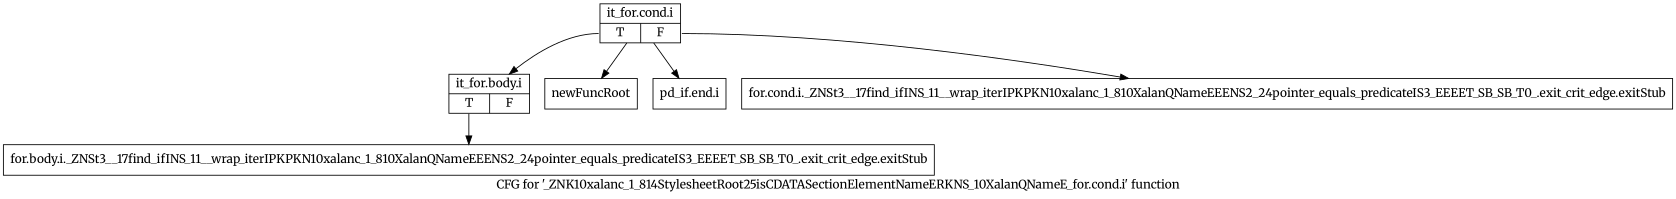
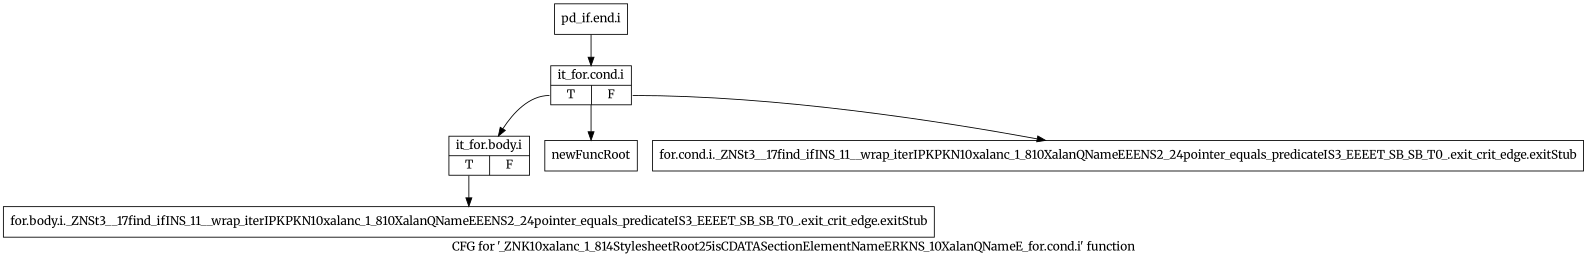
(664, 57) -> (591, 46)
